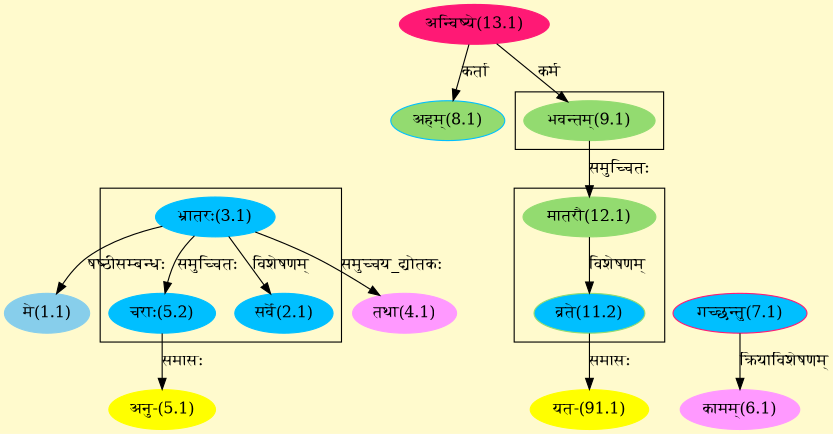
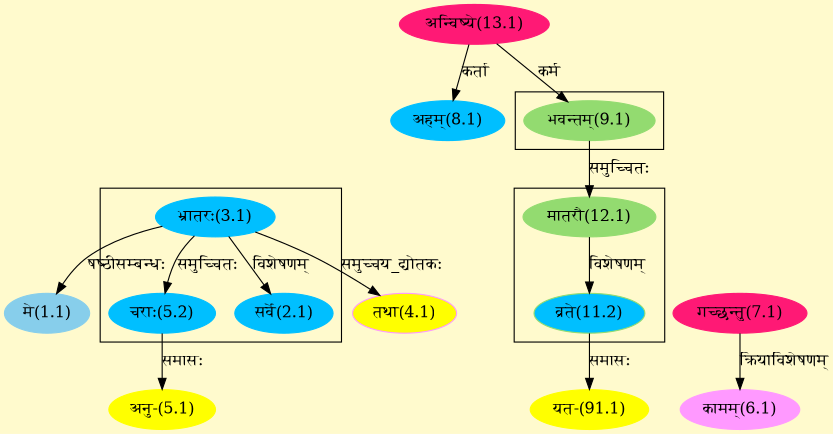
(448, 121) -> (448, 121)
(405, 313) -> (405, 313)
(740, 313) -> (740, 313)
